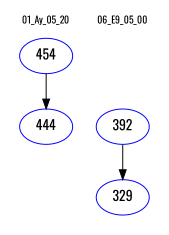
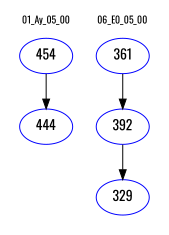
(46, 21) -> (46, 21)
(123, 21) -> (123, 21)
none -> (123, 56)
